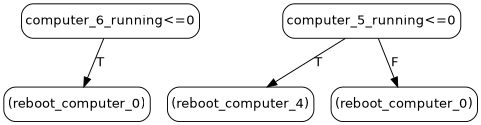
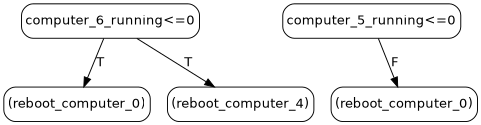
(310, 60) -> (171, 60)
